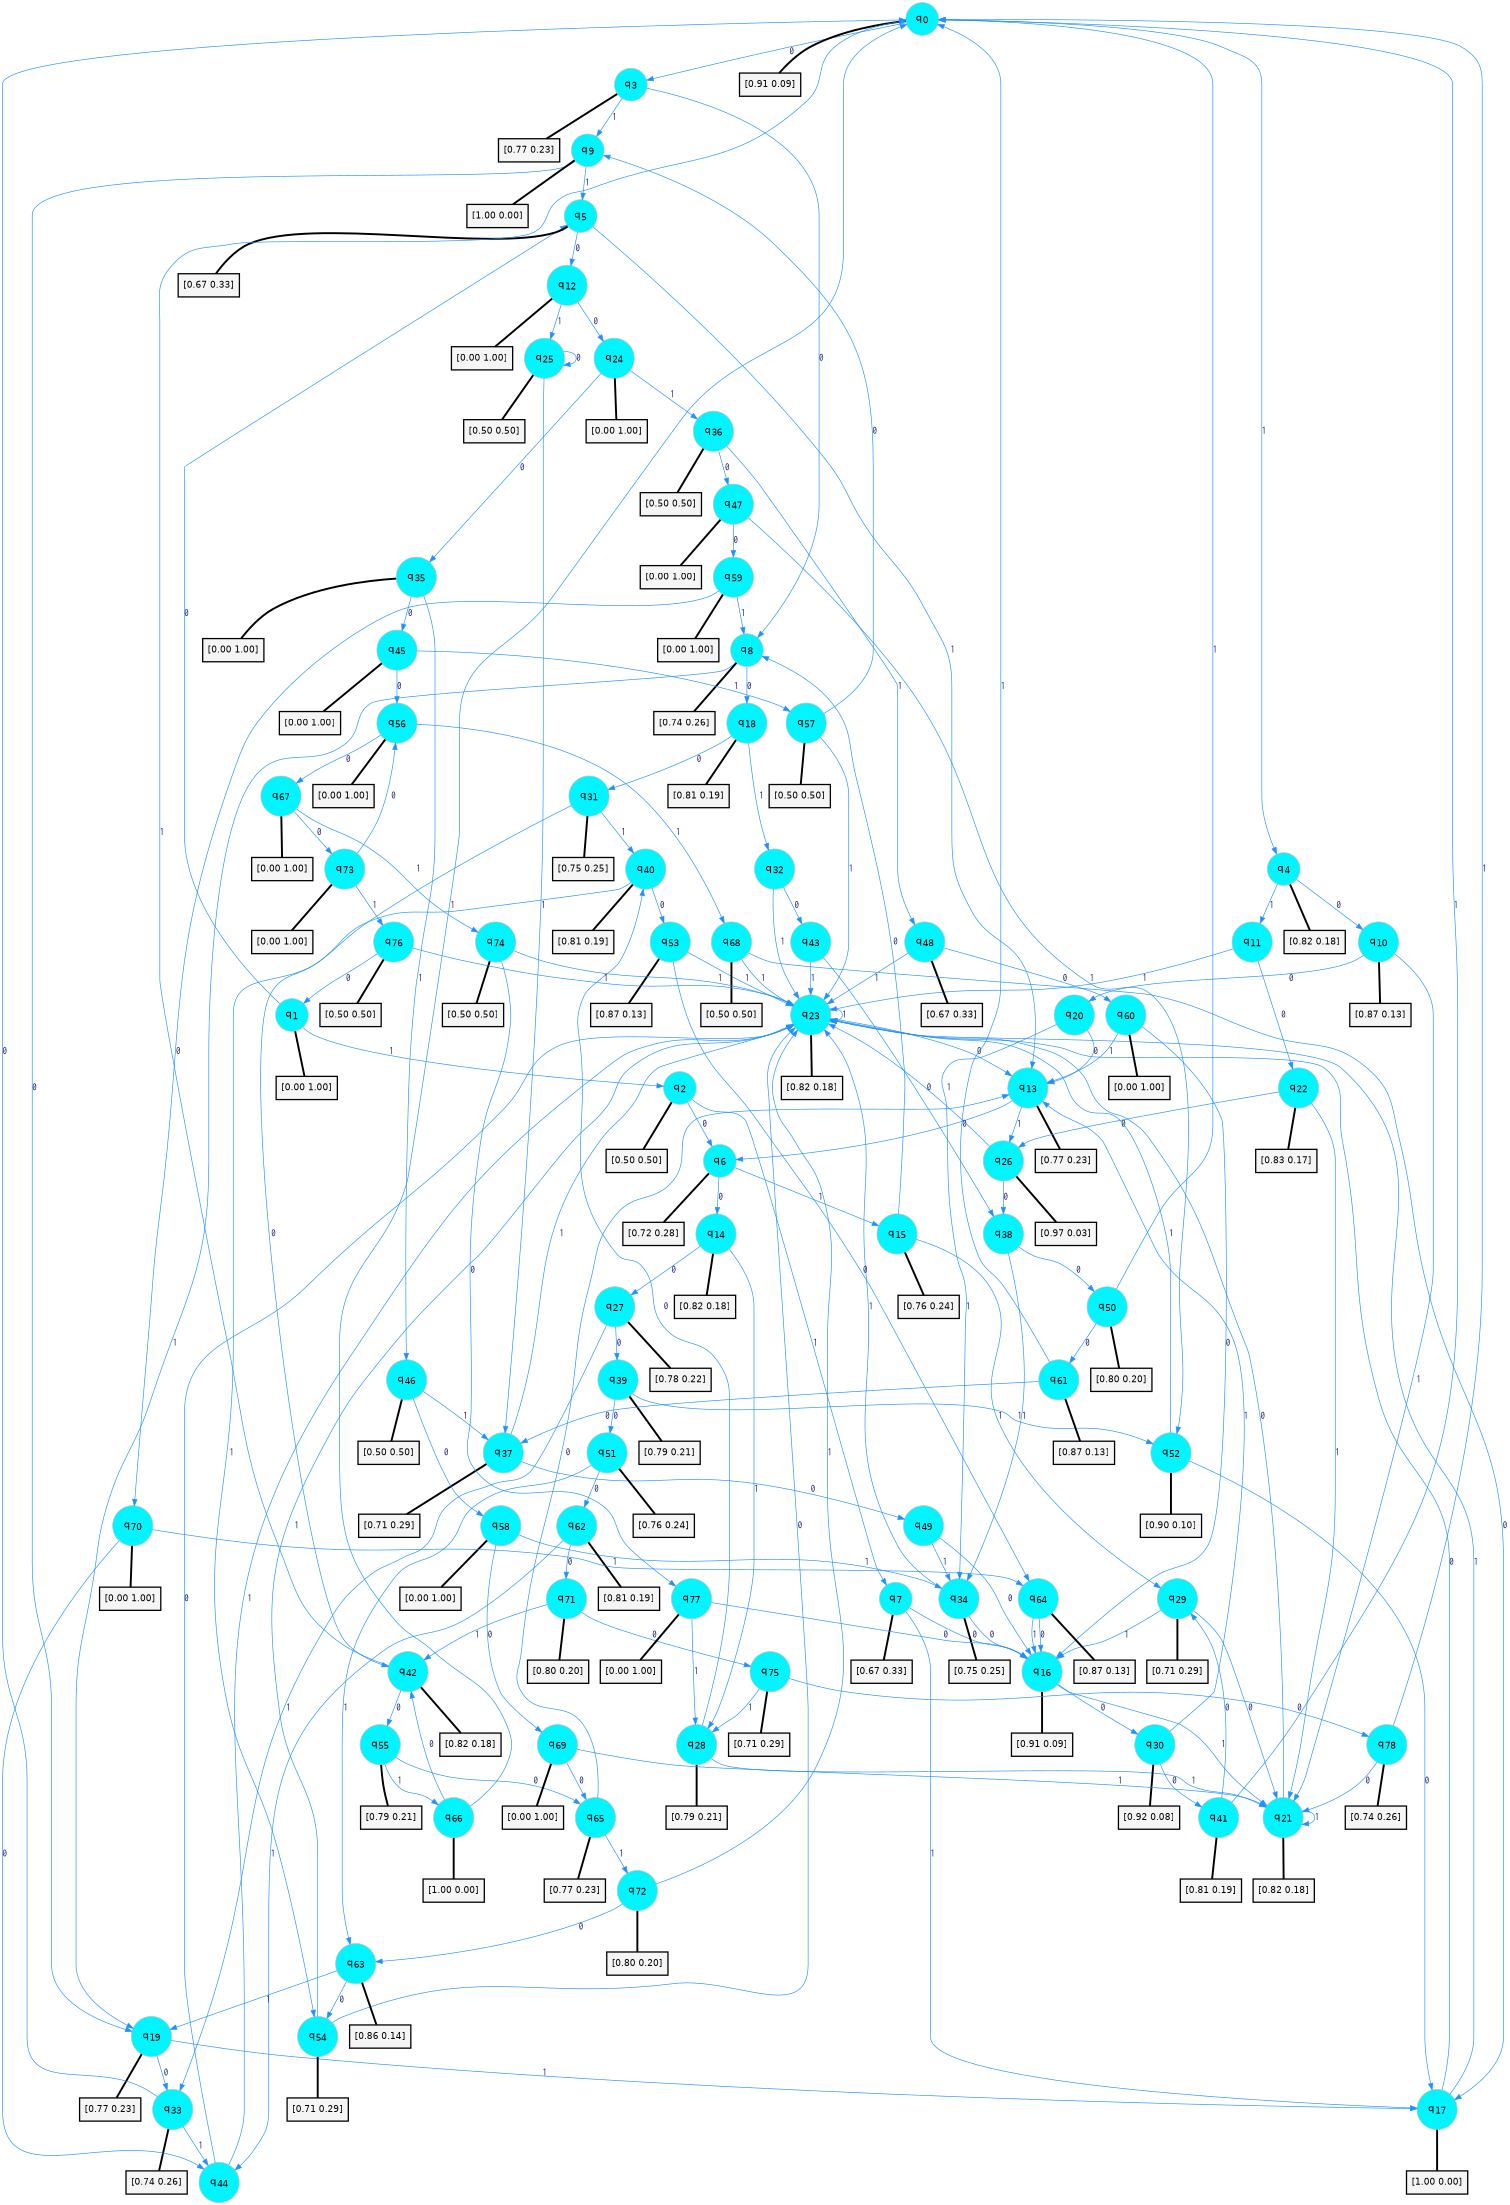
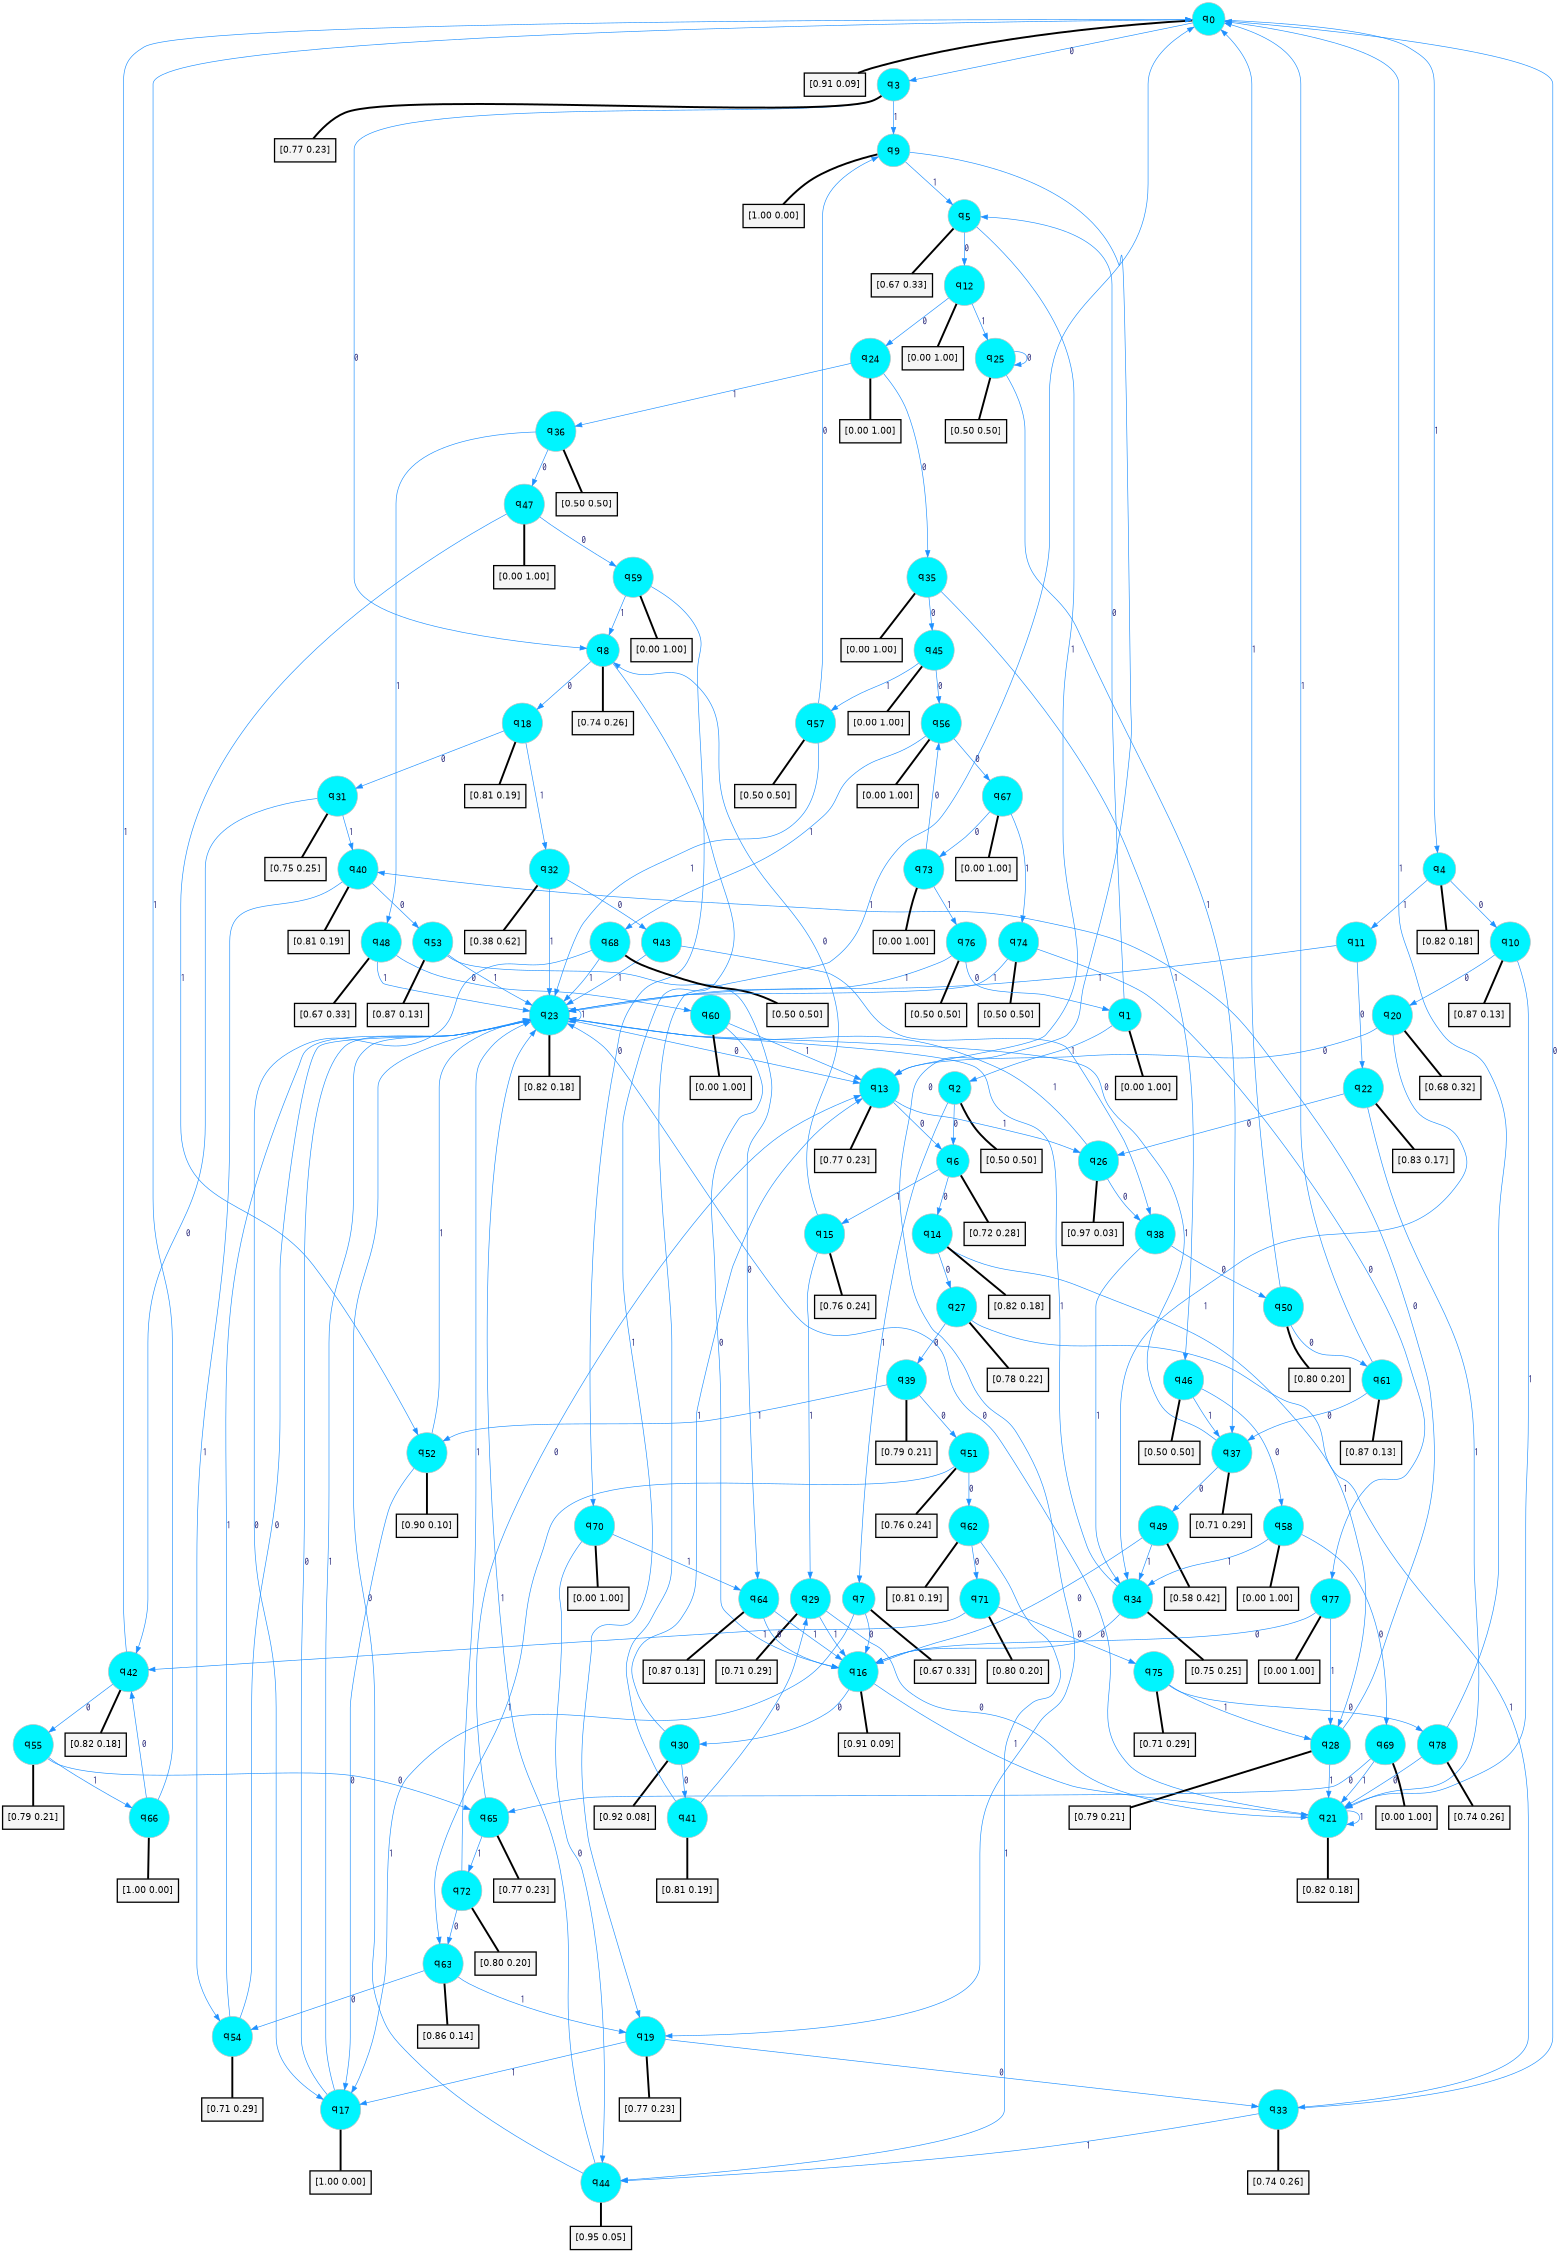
none -> (495, 942)
none -> (1450, 1088)
none -> (1195, 1599)
none -> (601, 2238)
